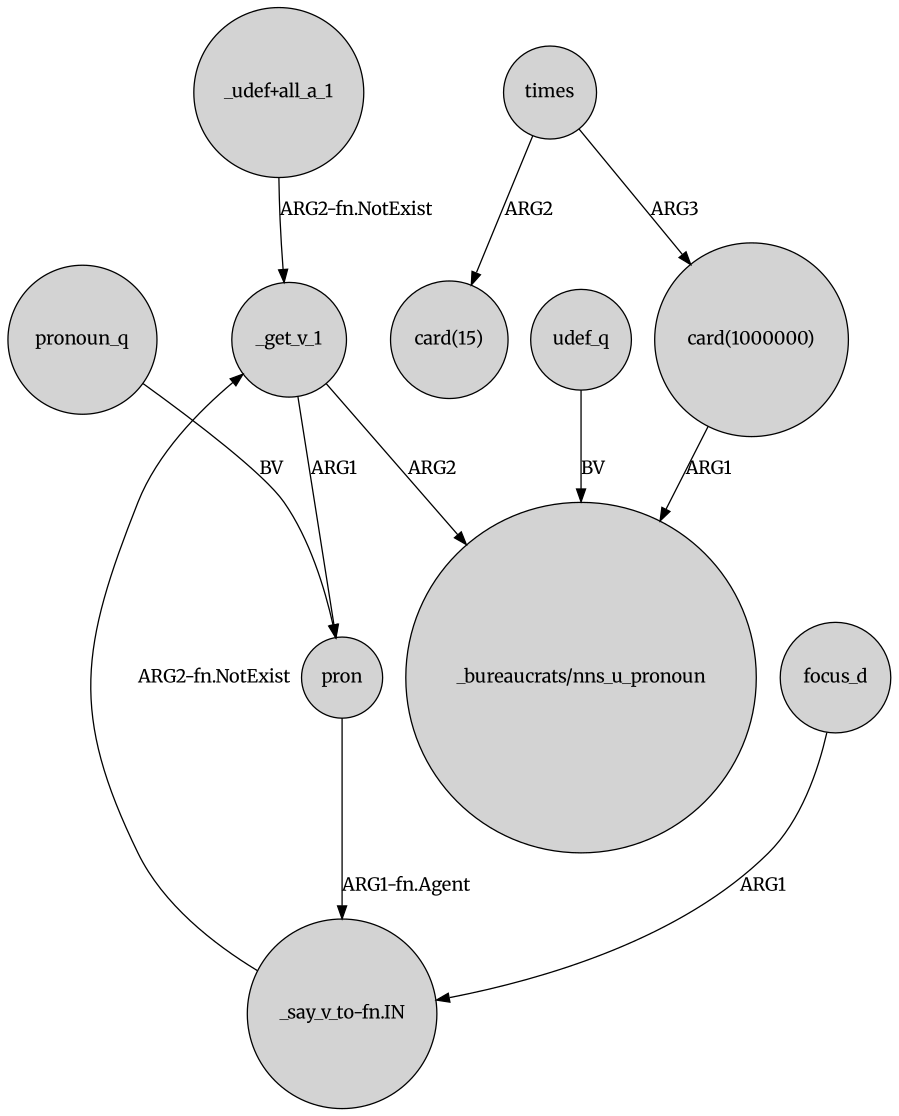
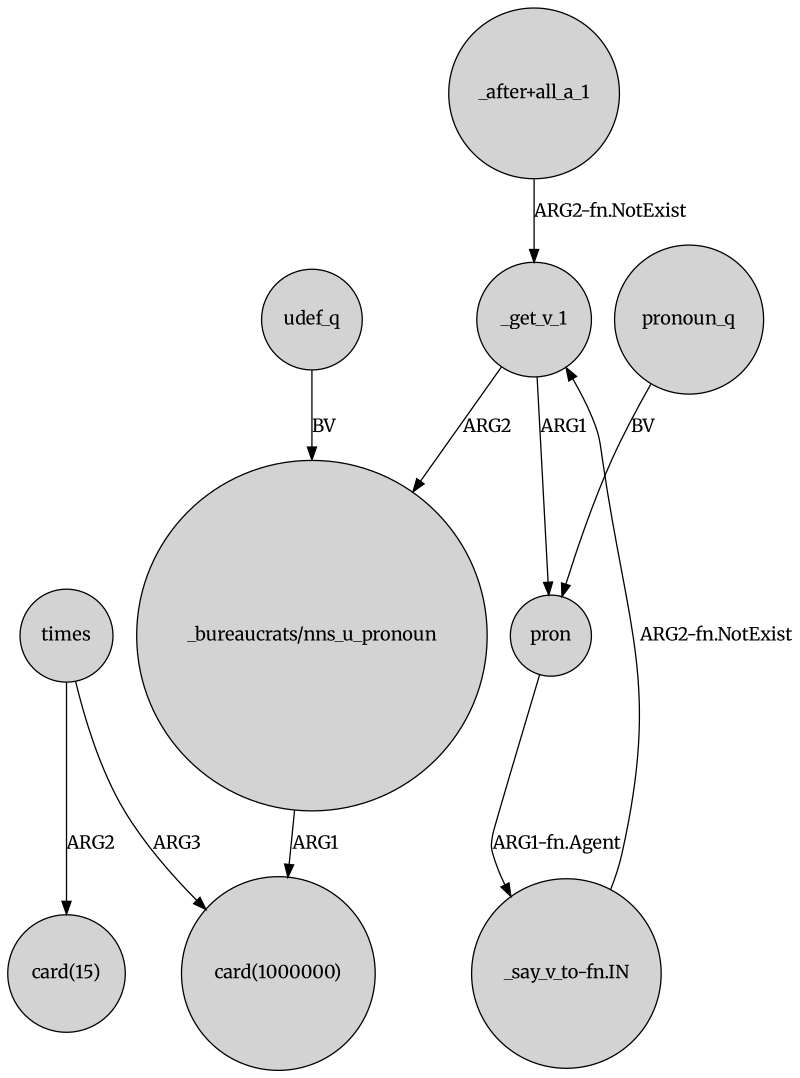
(279, 93) -> (534, 93)
(687, 468) -> (292, 837)
(836, 678) -> none
